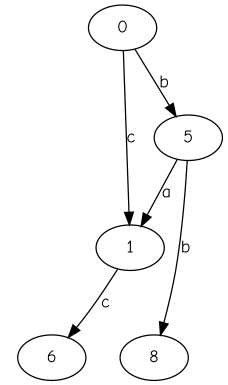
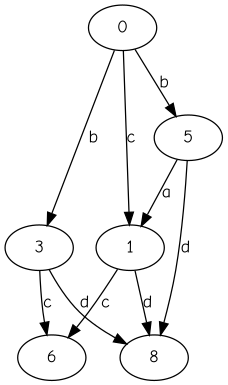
none -> (39, 248)
(186, 248) -> (186, 248)
none -> (141, 297)
